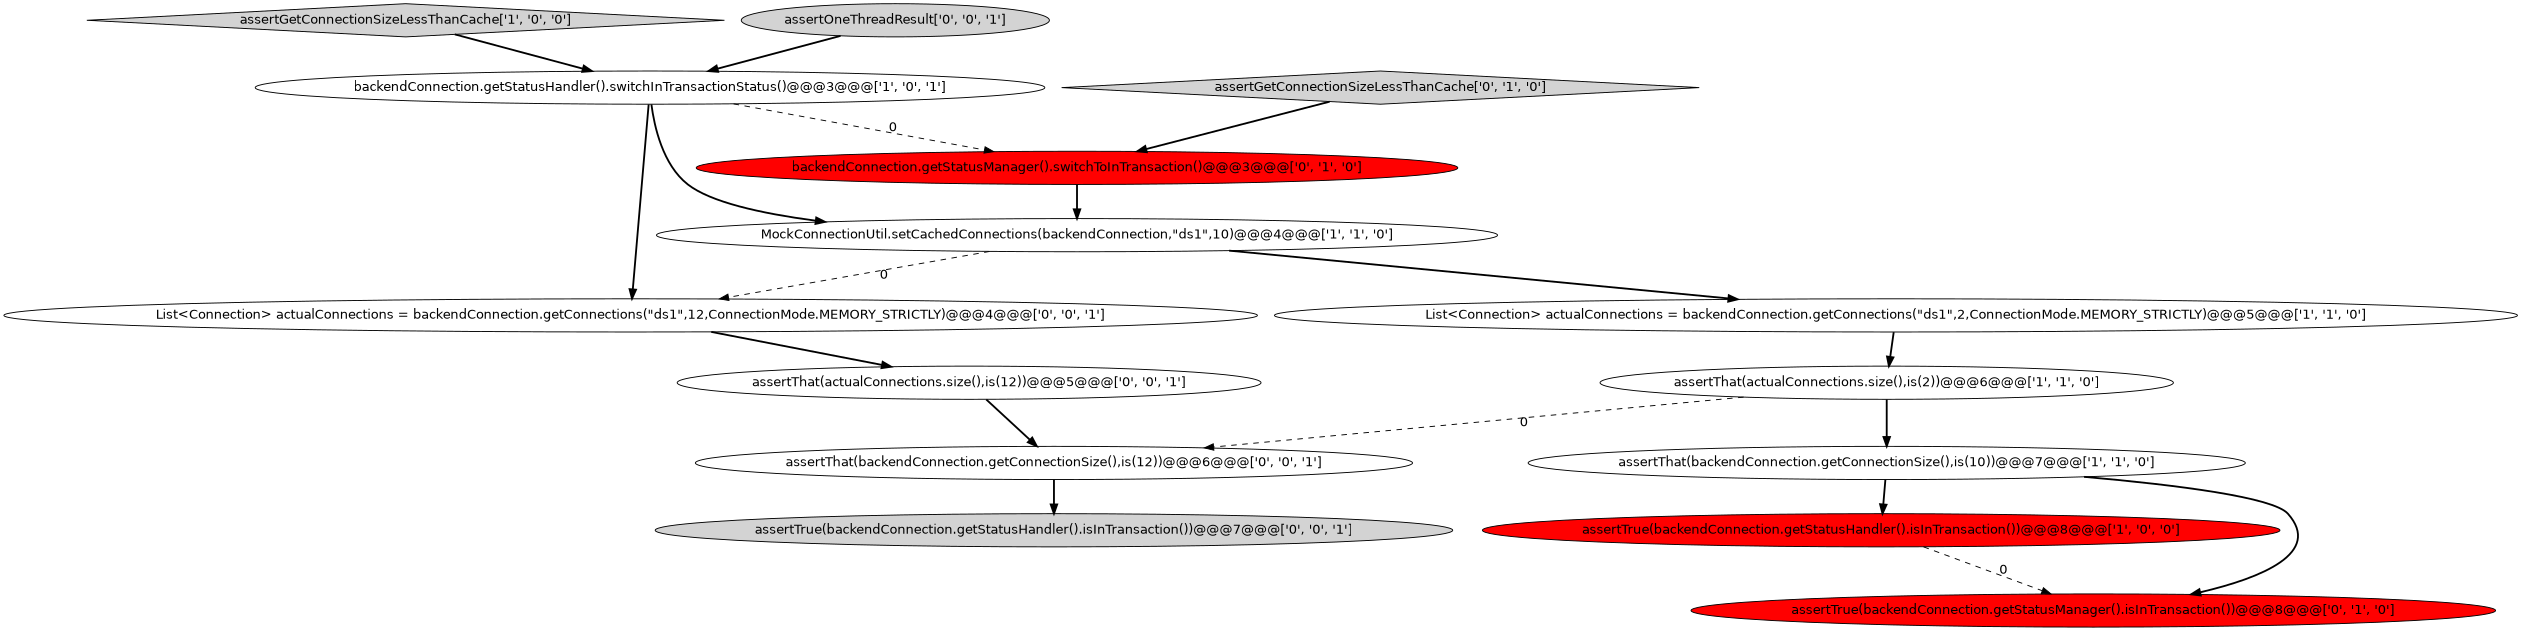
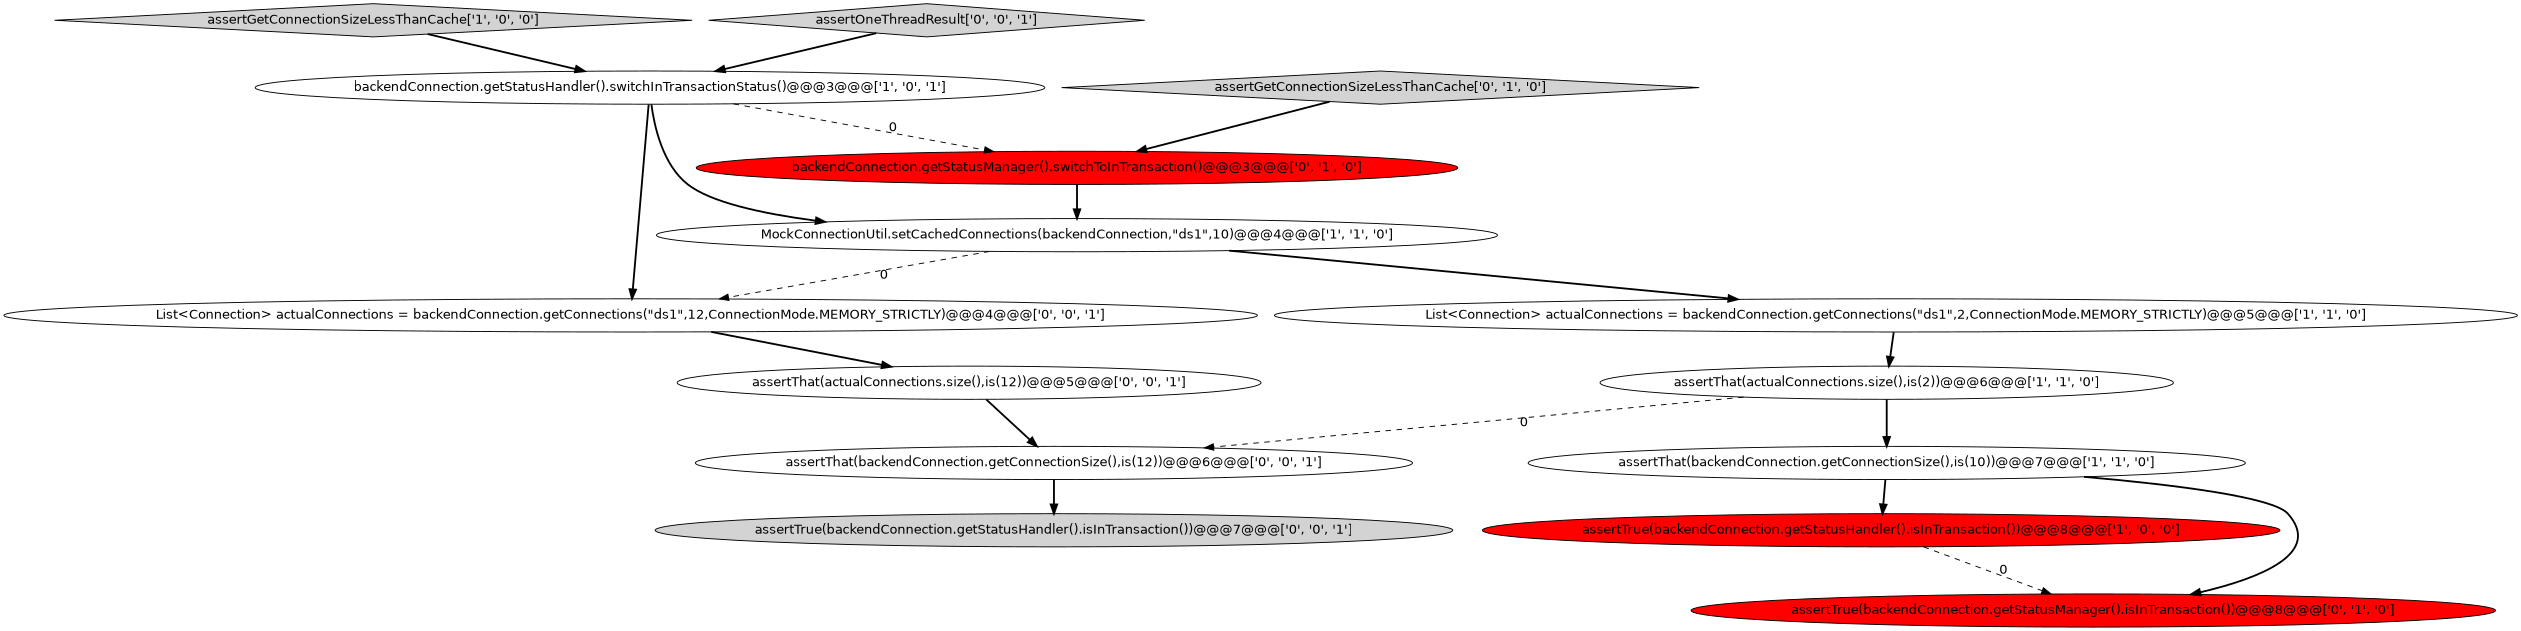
(895, 20) -> (927, 20)
